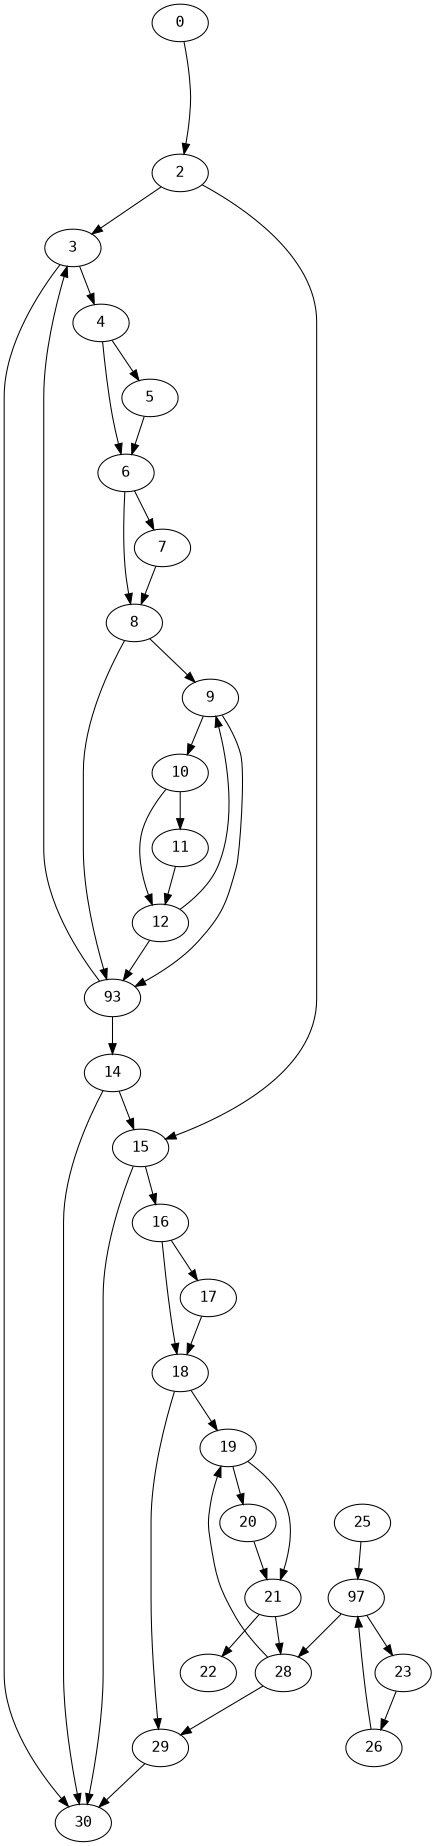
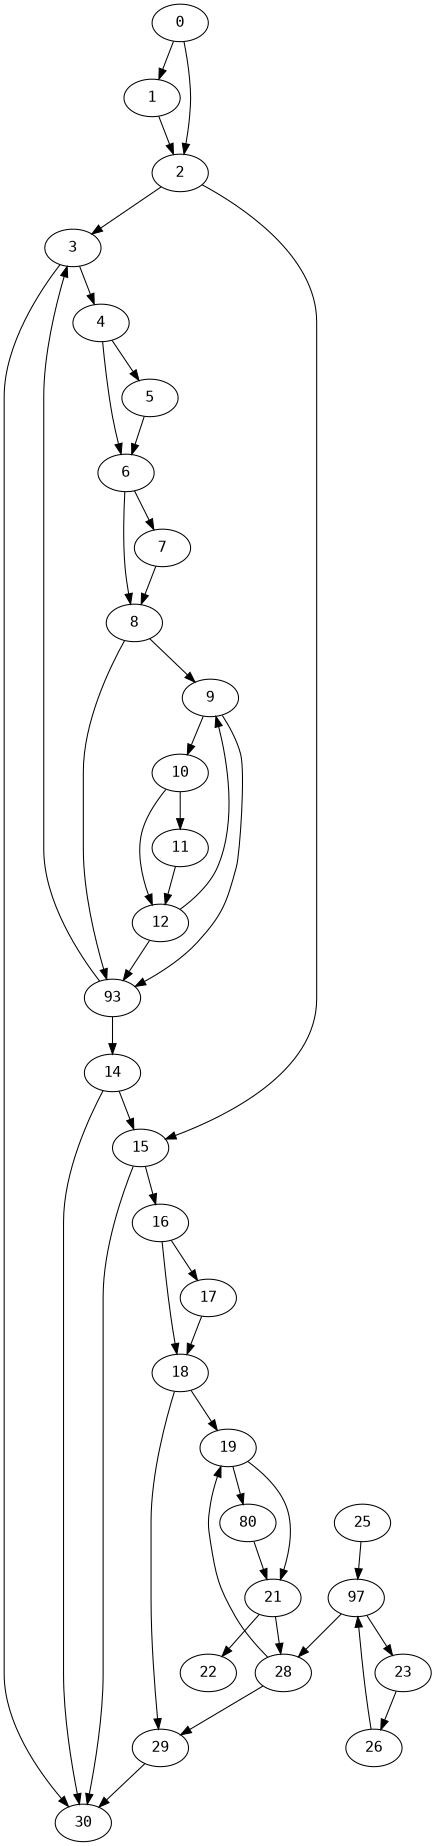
none -> (152, 98)
(248, 1523) -> (248, 1523)
